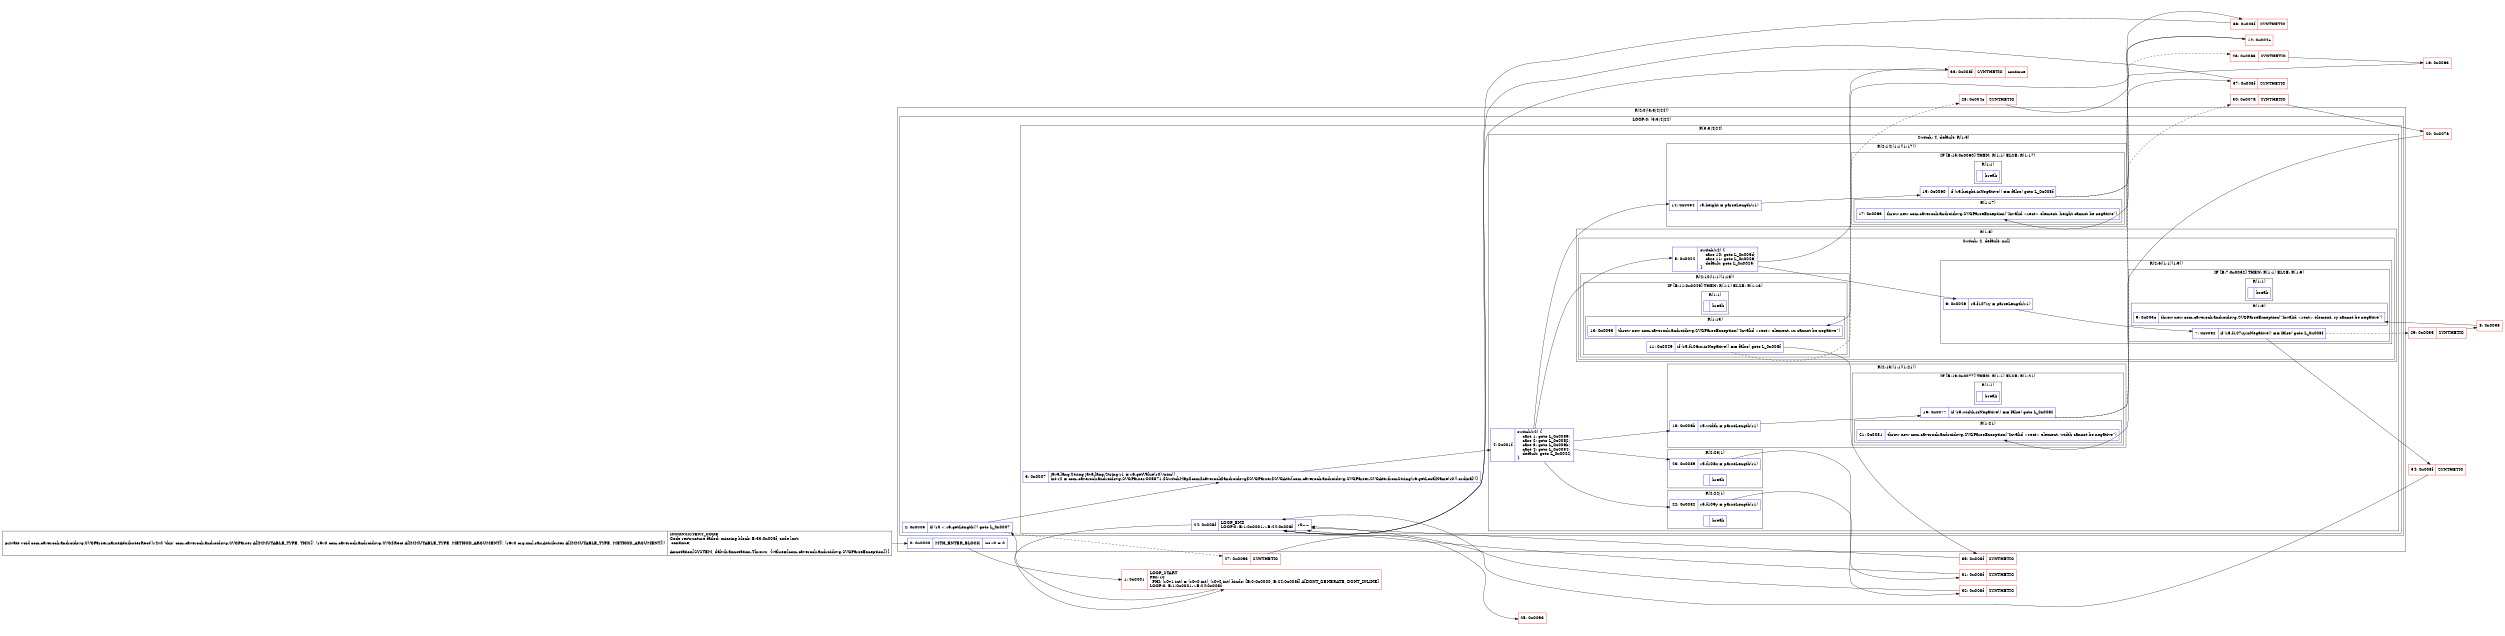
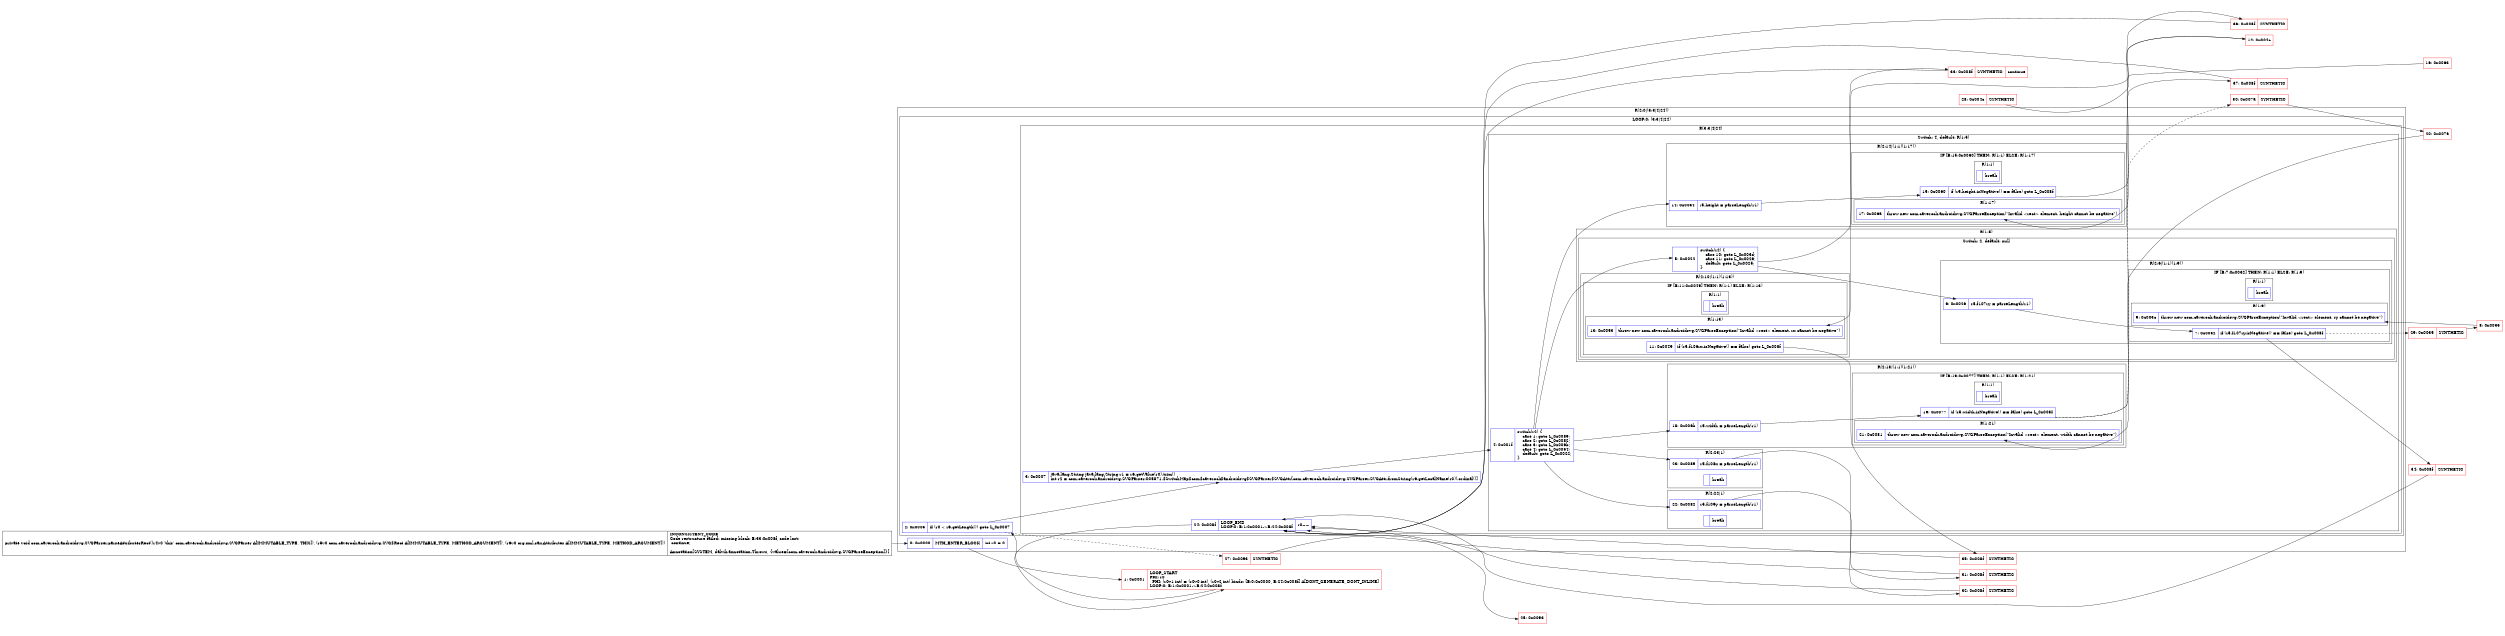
(2259, 56) -> none
(1844, 344) -> none
